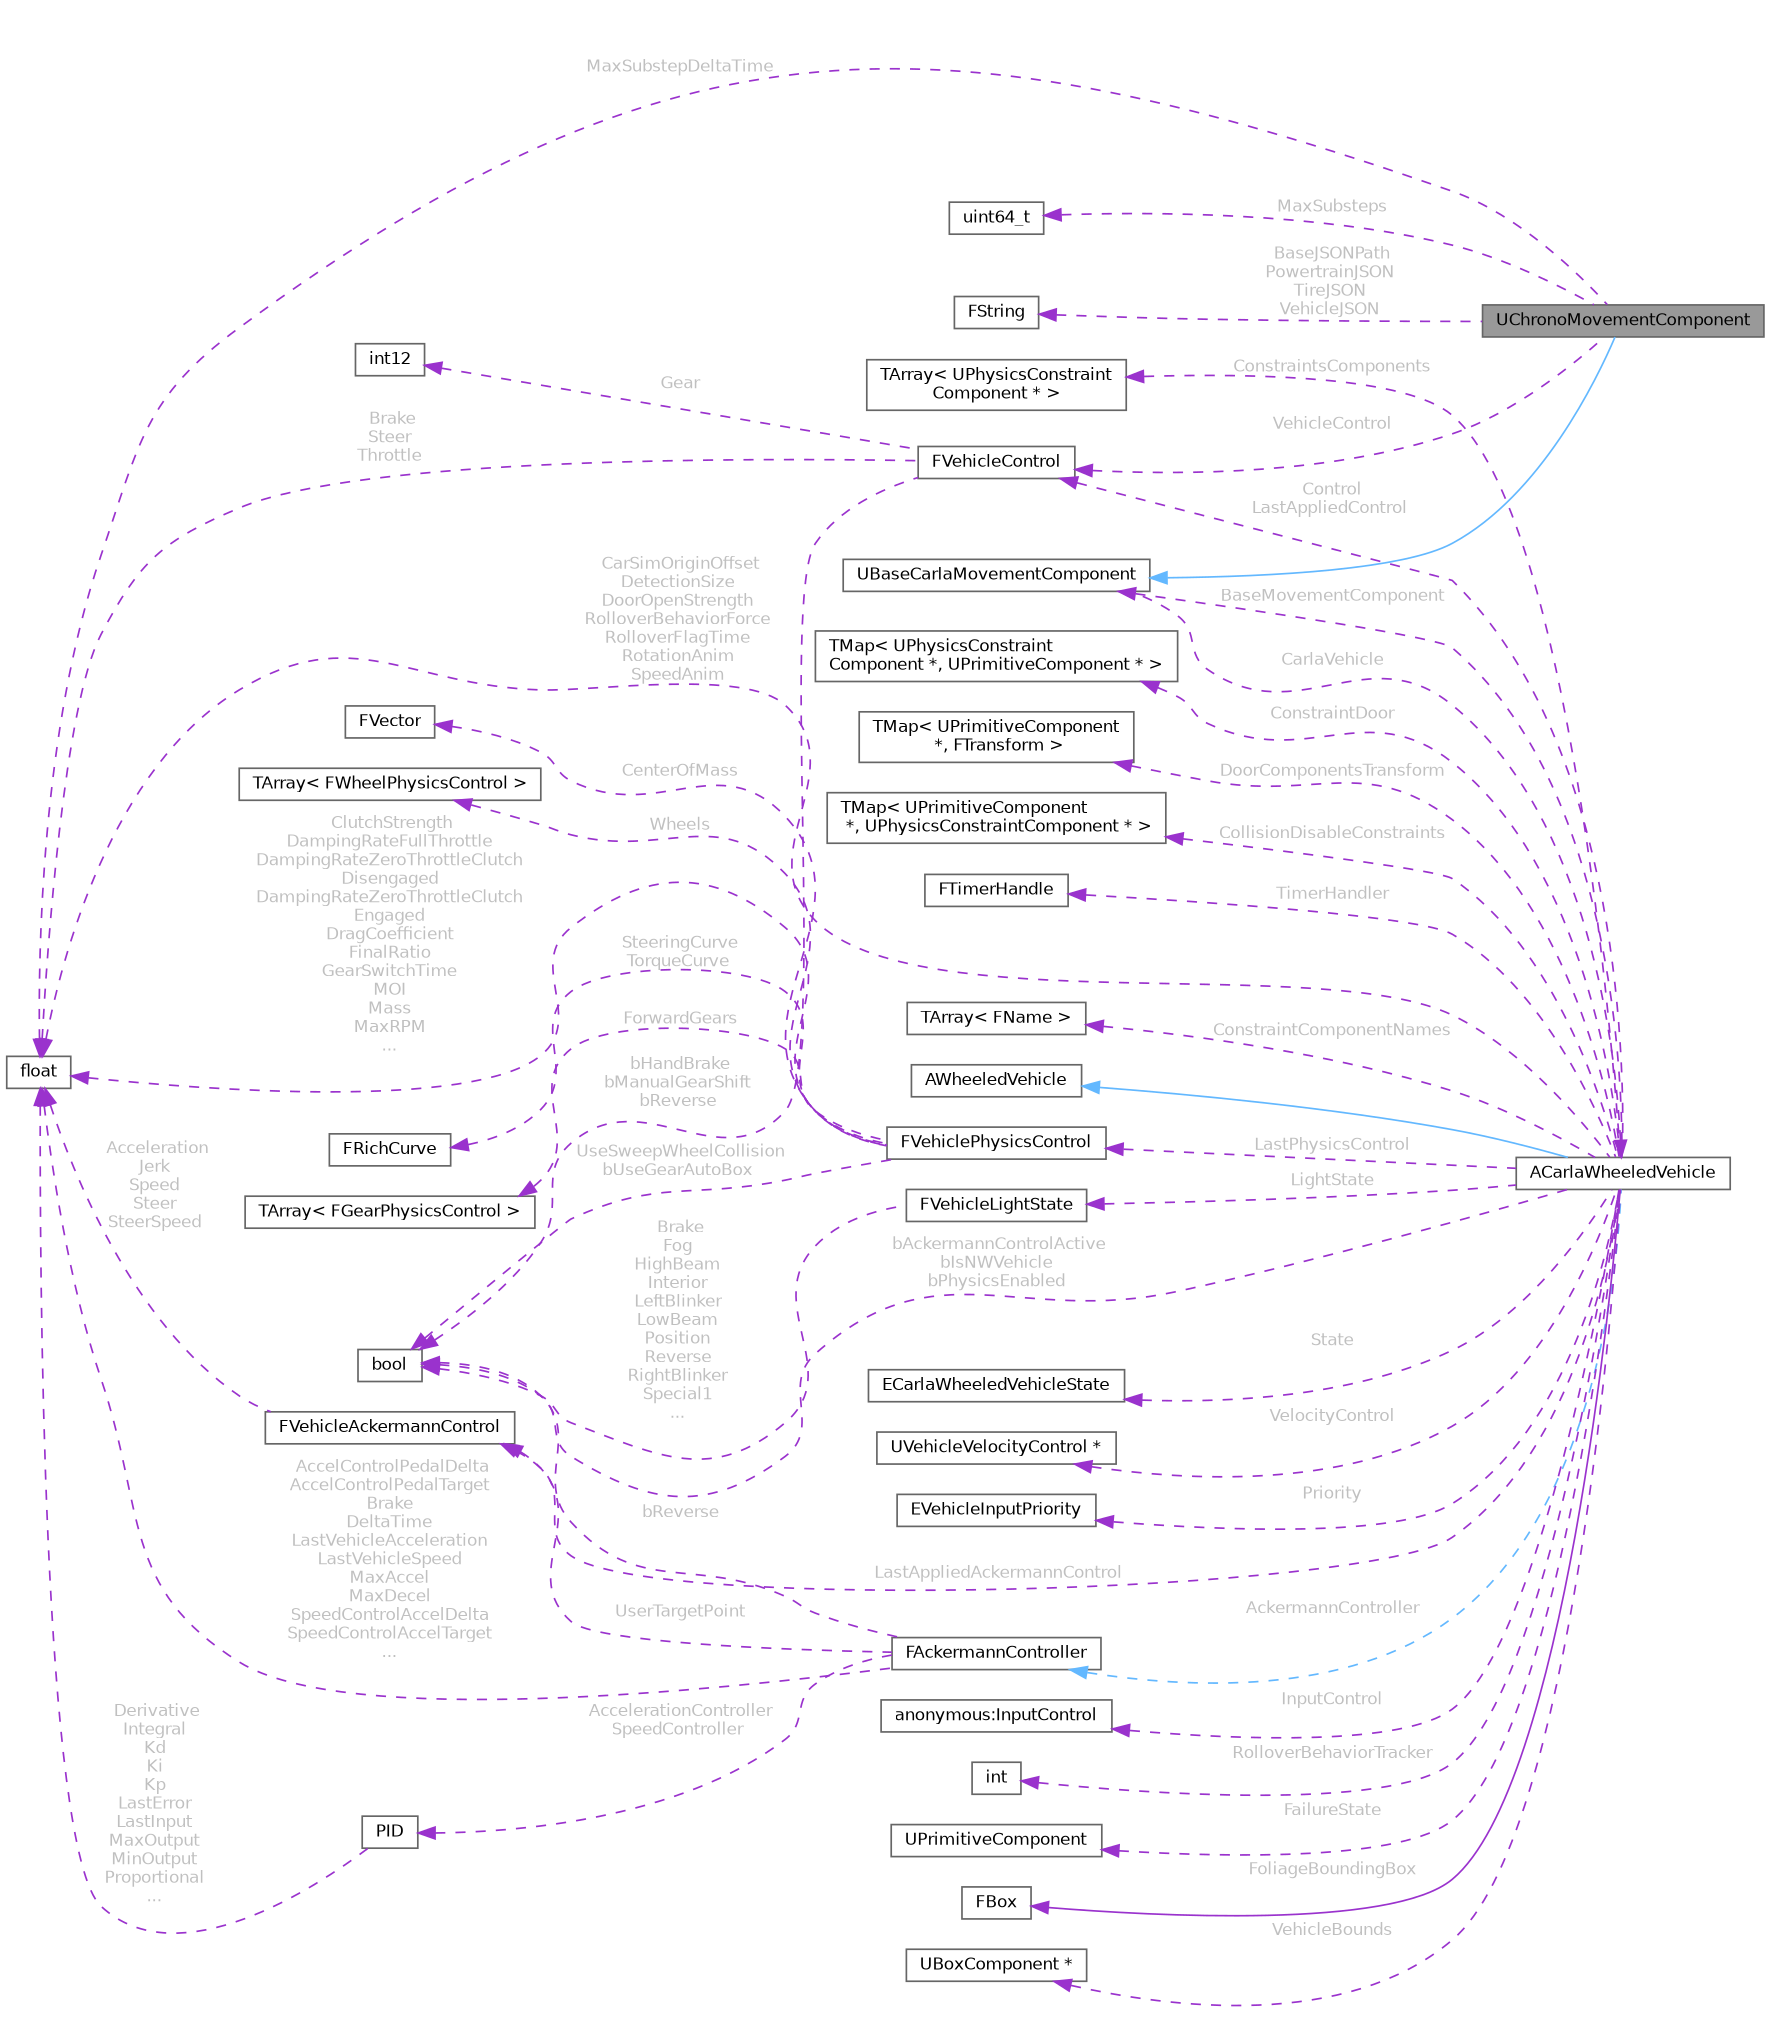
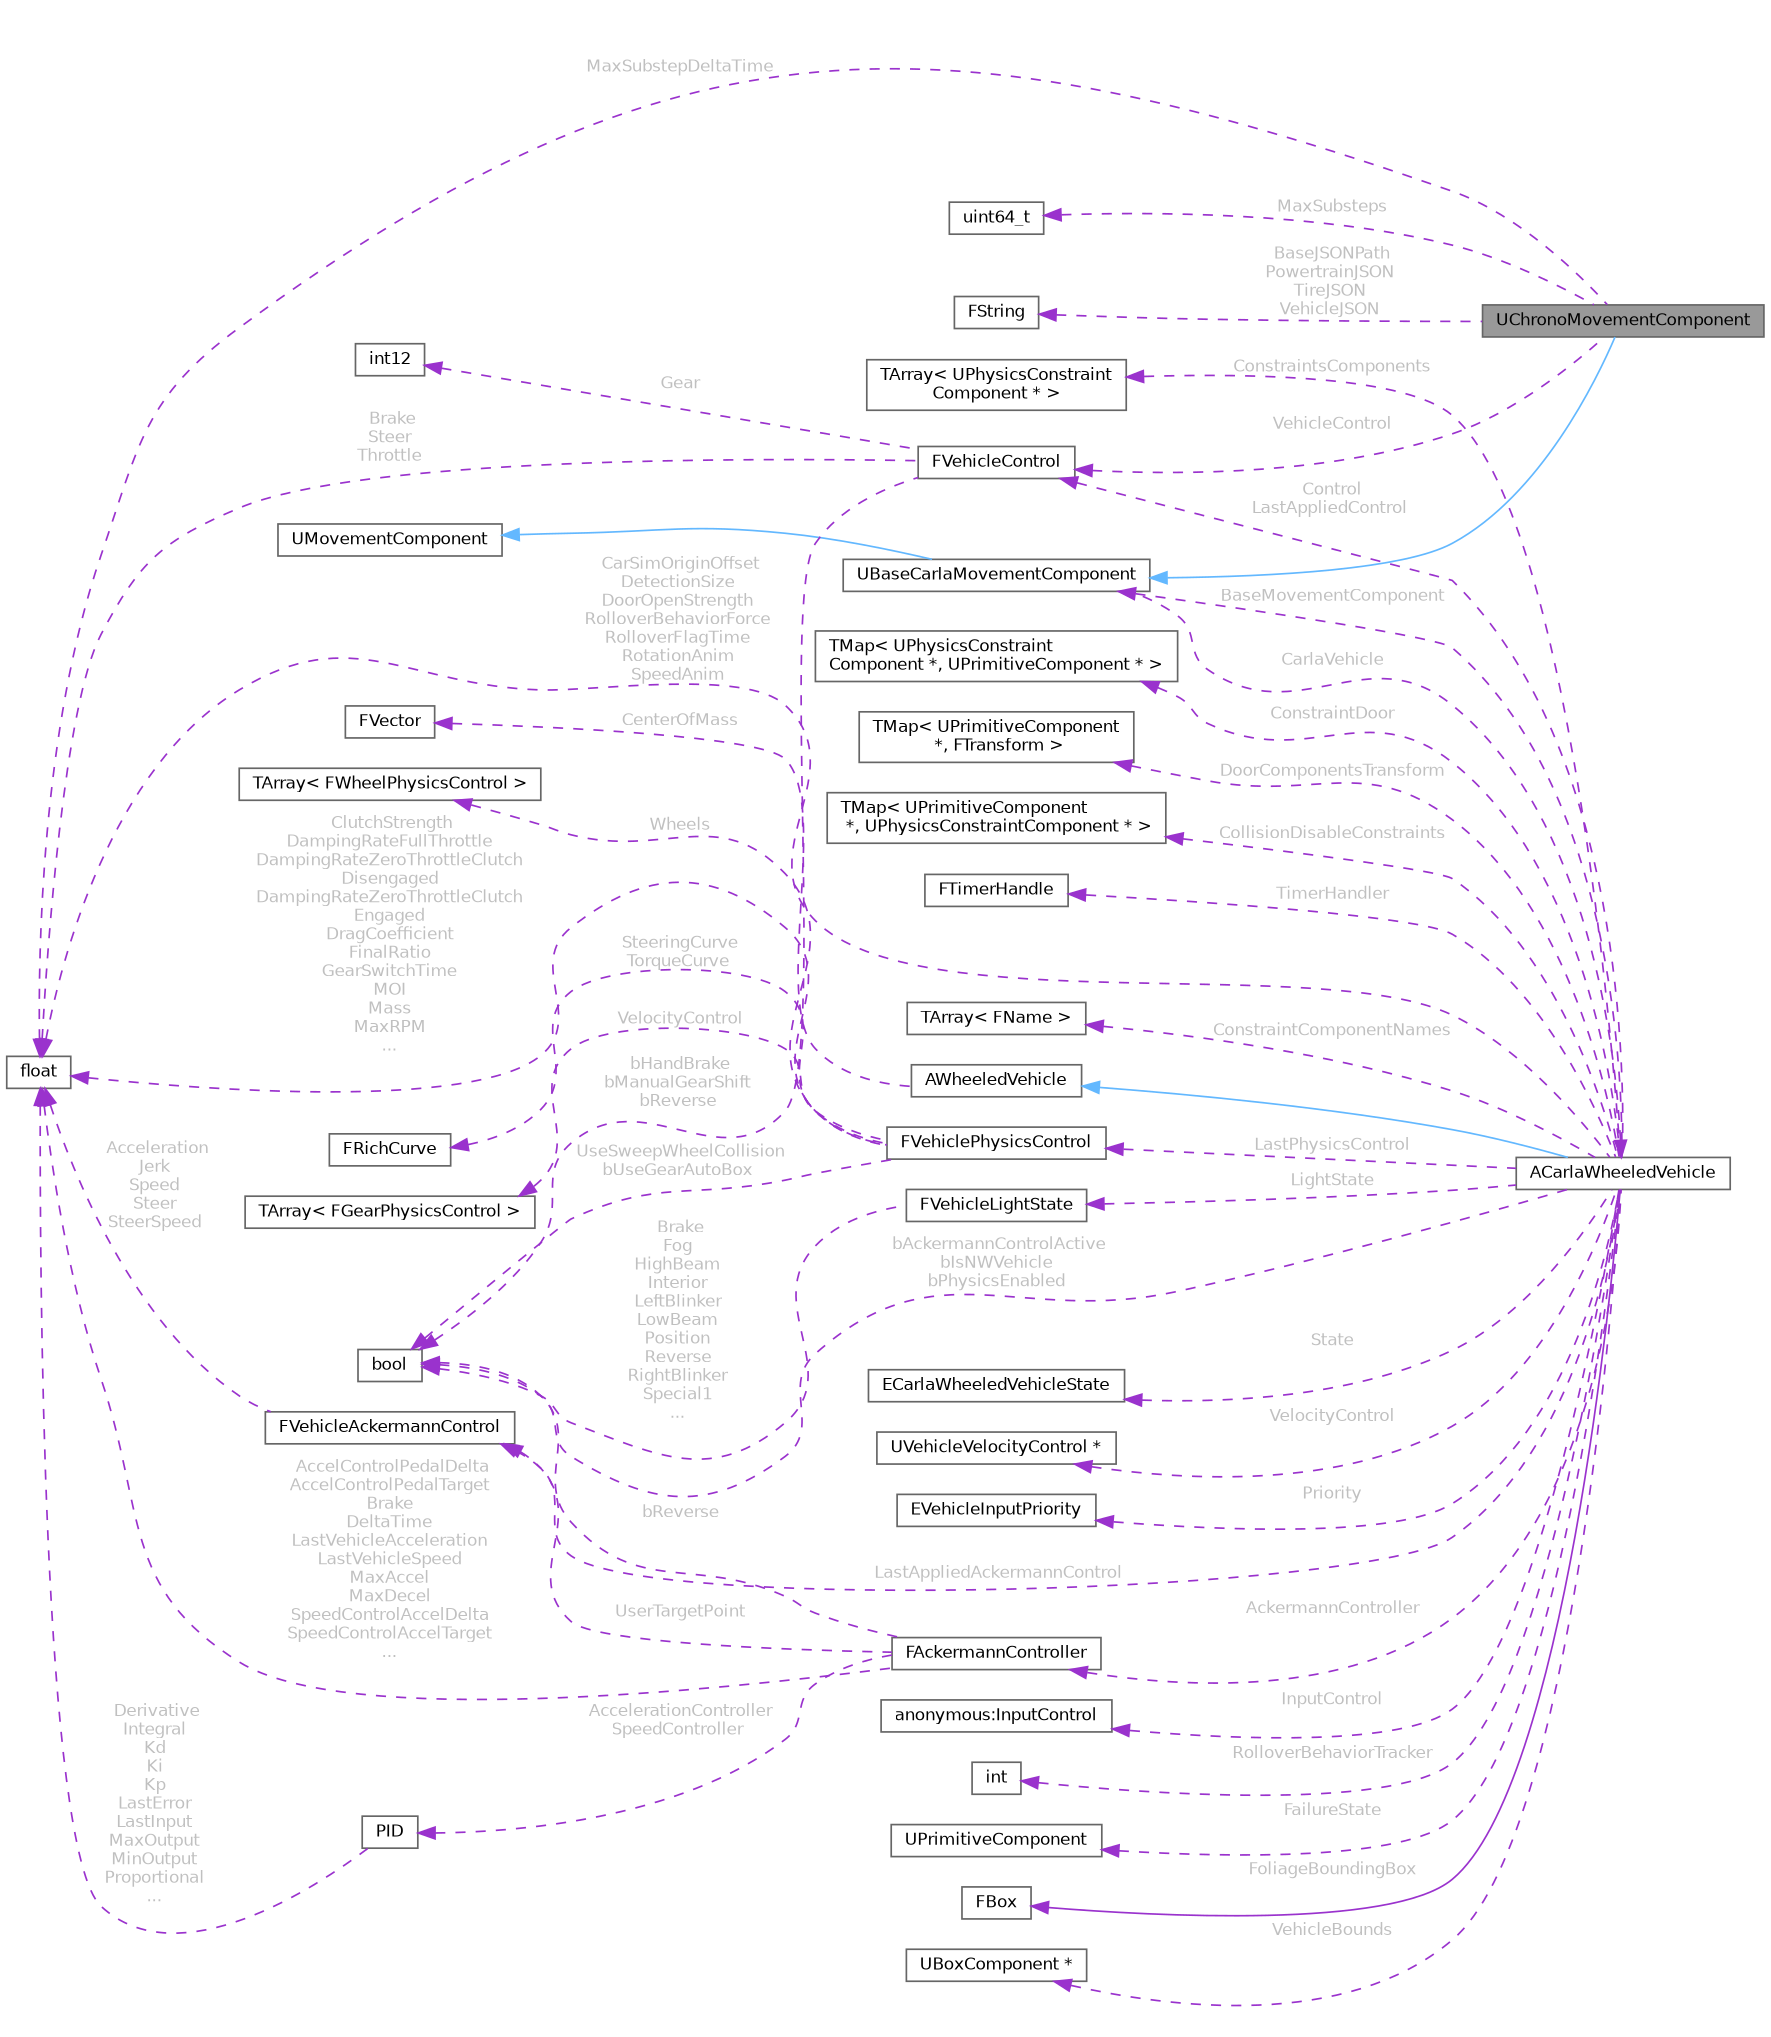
none -> (390, 540)
(783, 815) -> (781, 757)
(678, 1019) -> (678, 1019)
(1487, 1585) -> (1487, 1585)
